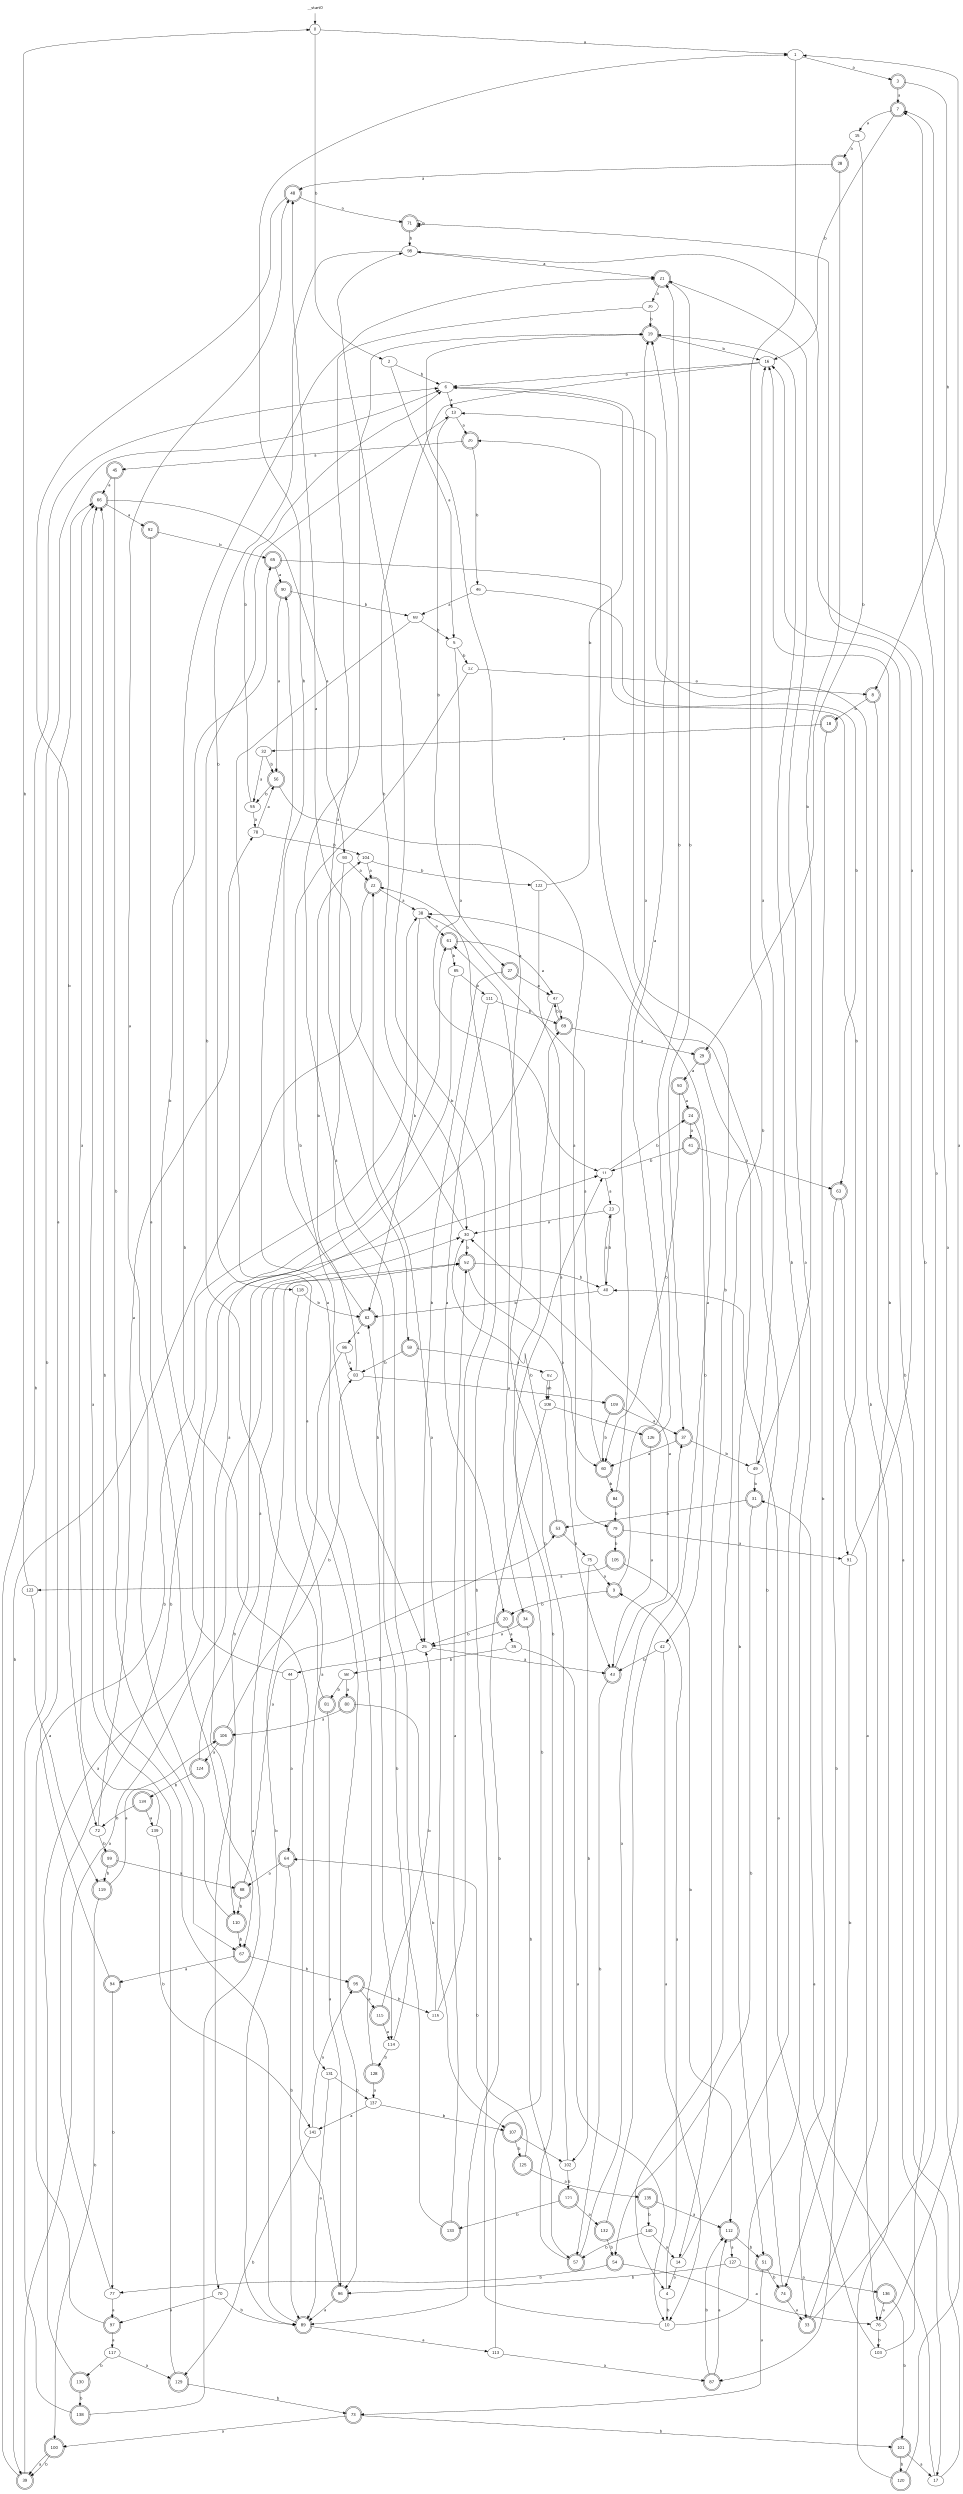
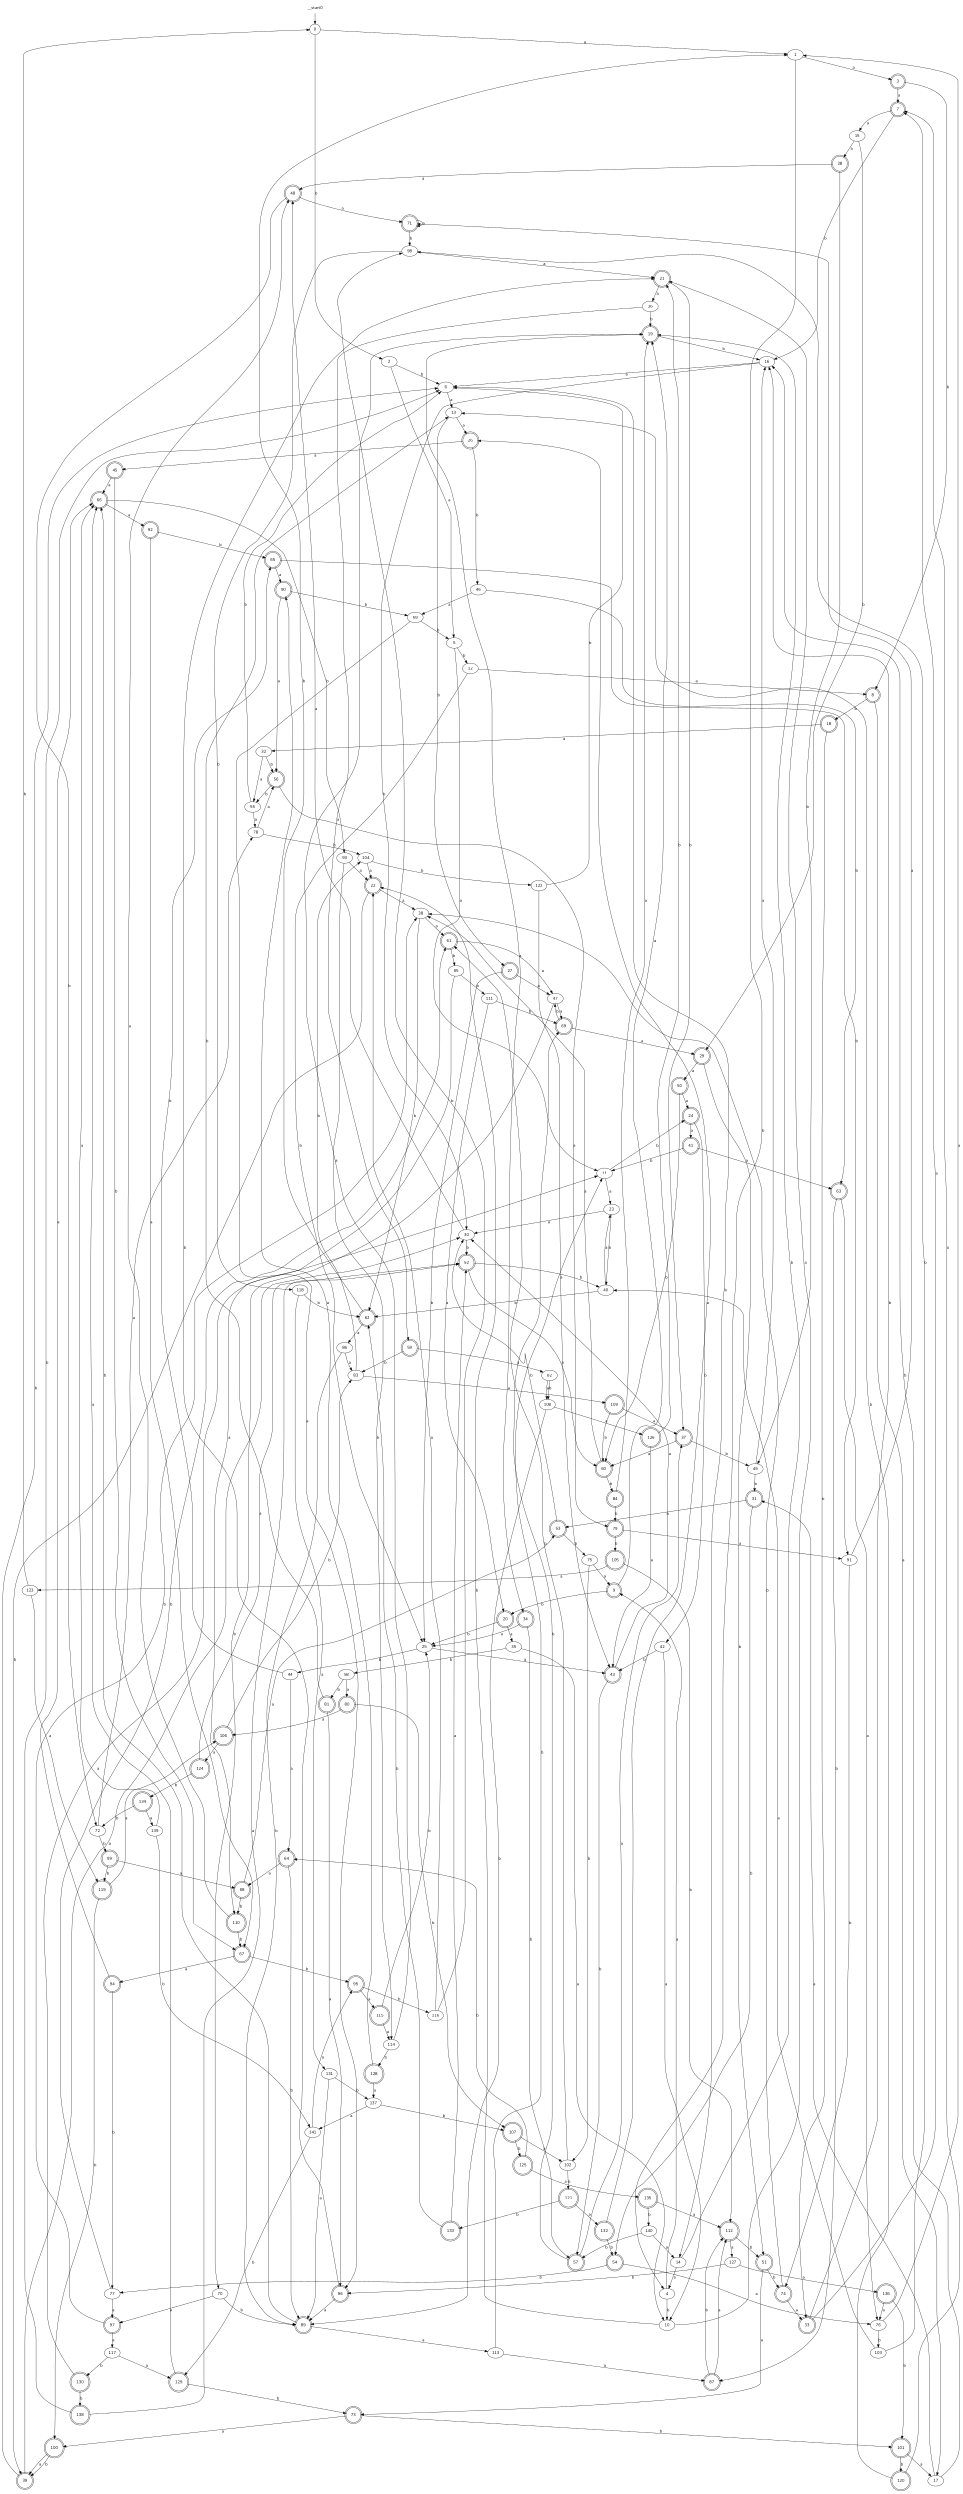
(327, 681) -> (327, 681)
